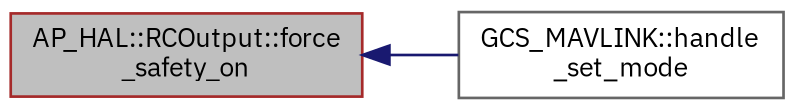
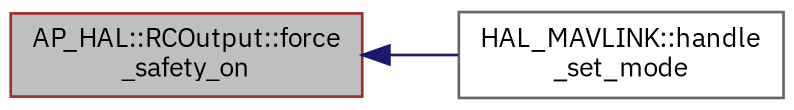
(621, 55) -> (621, 55)
